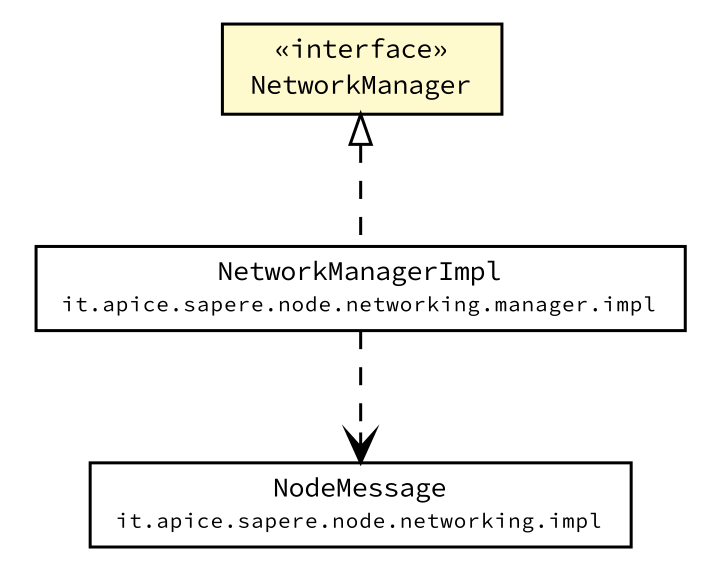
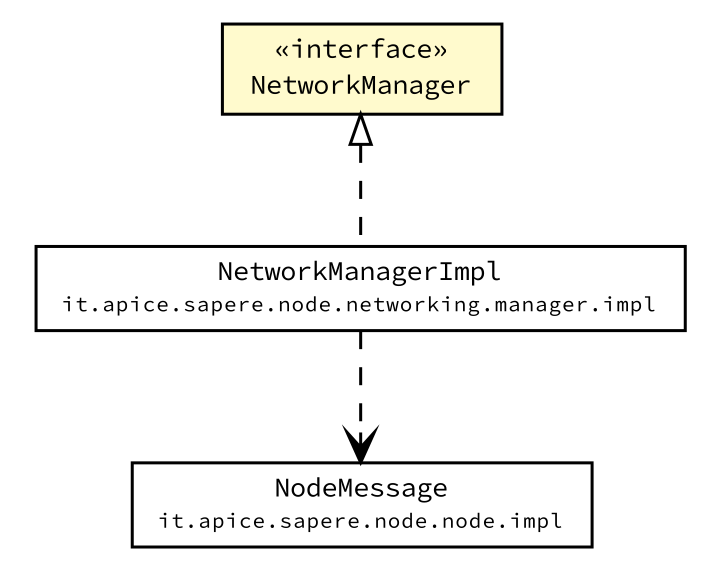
(361, 521) -> (362, 521)
